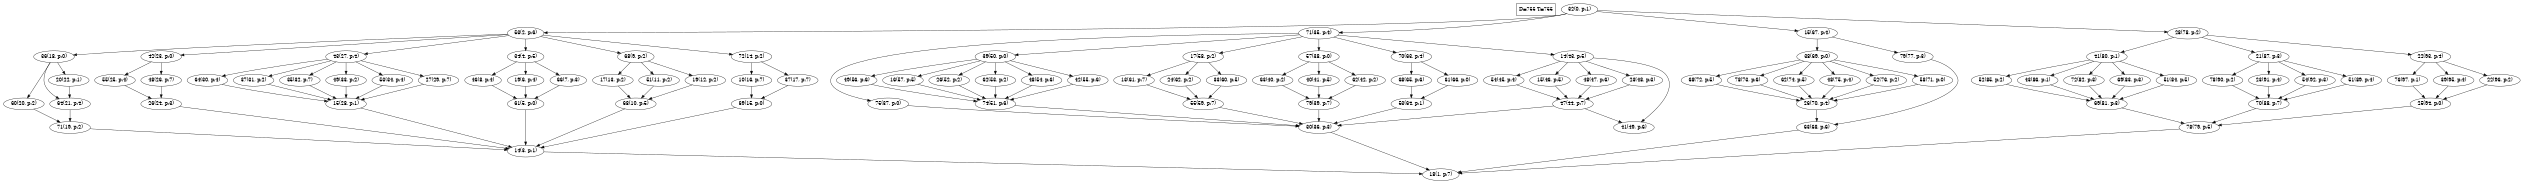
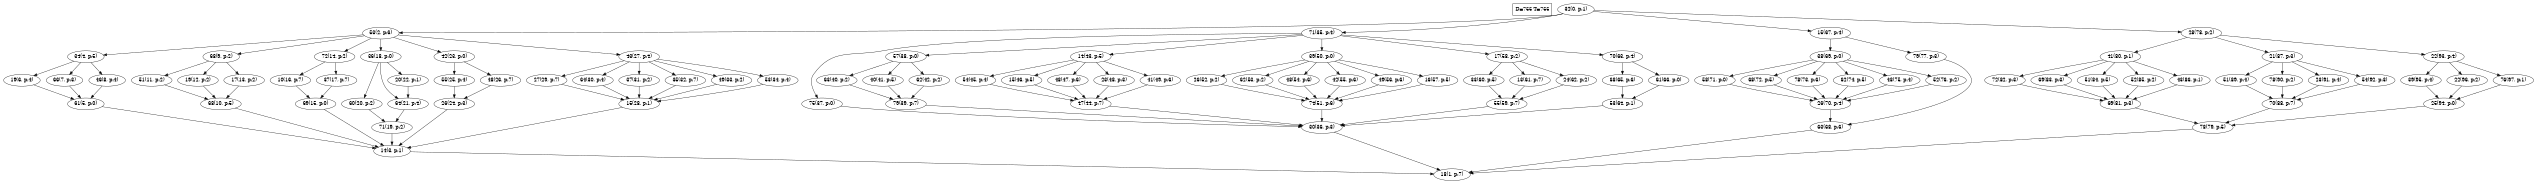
(1602, 115) -> (1127, 92)
